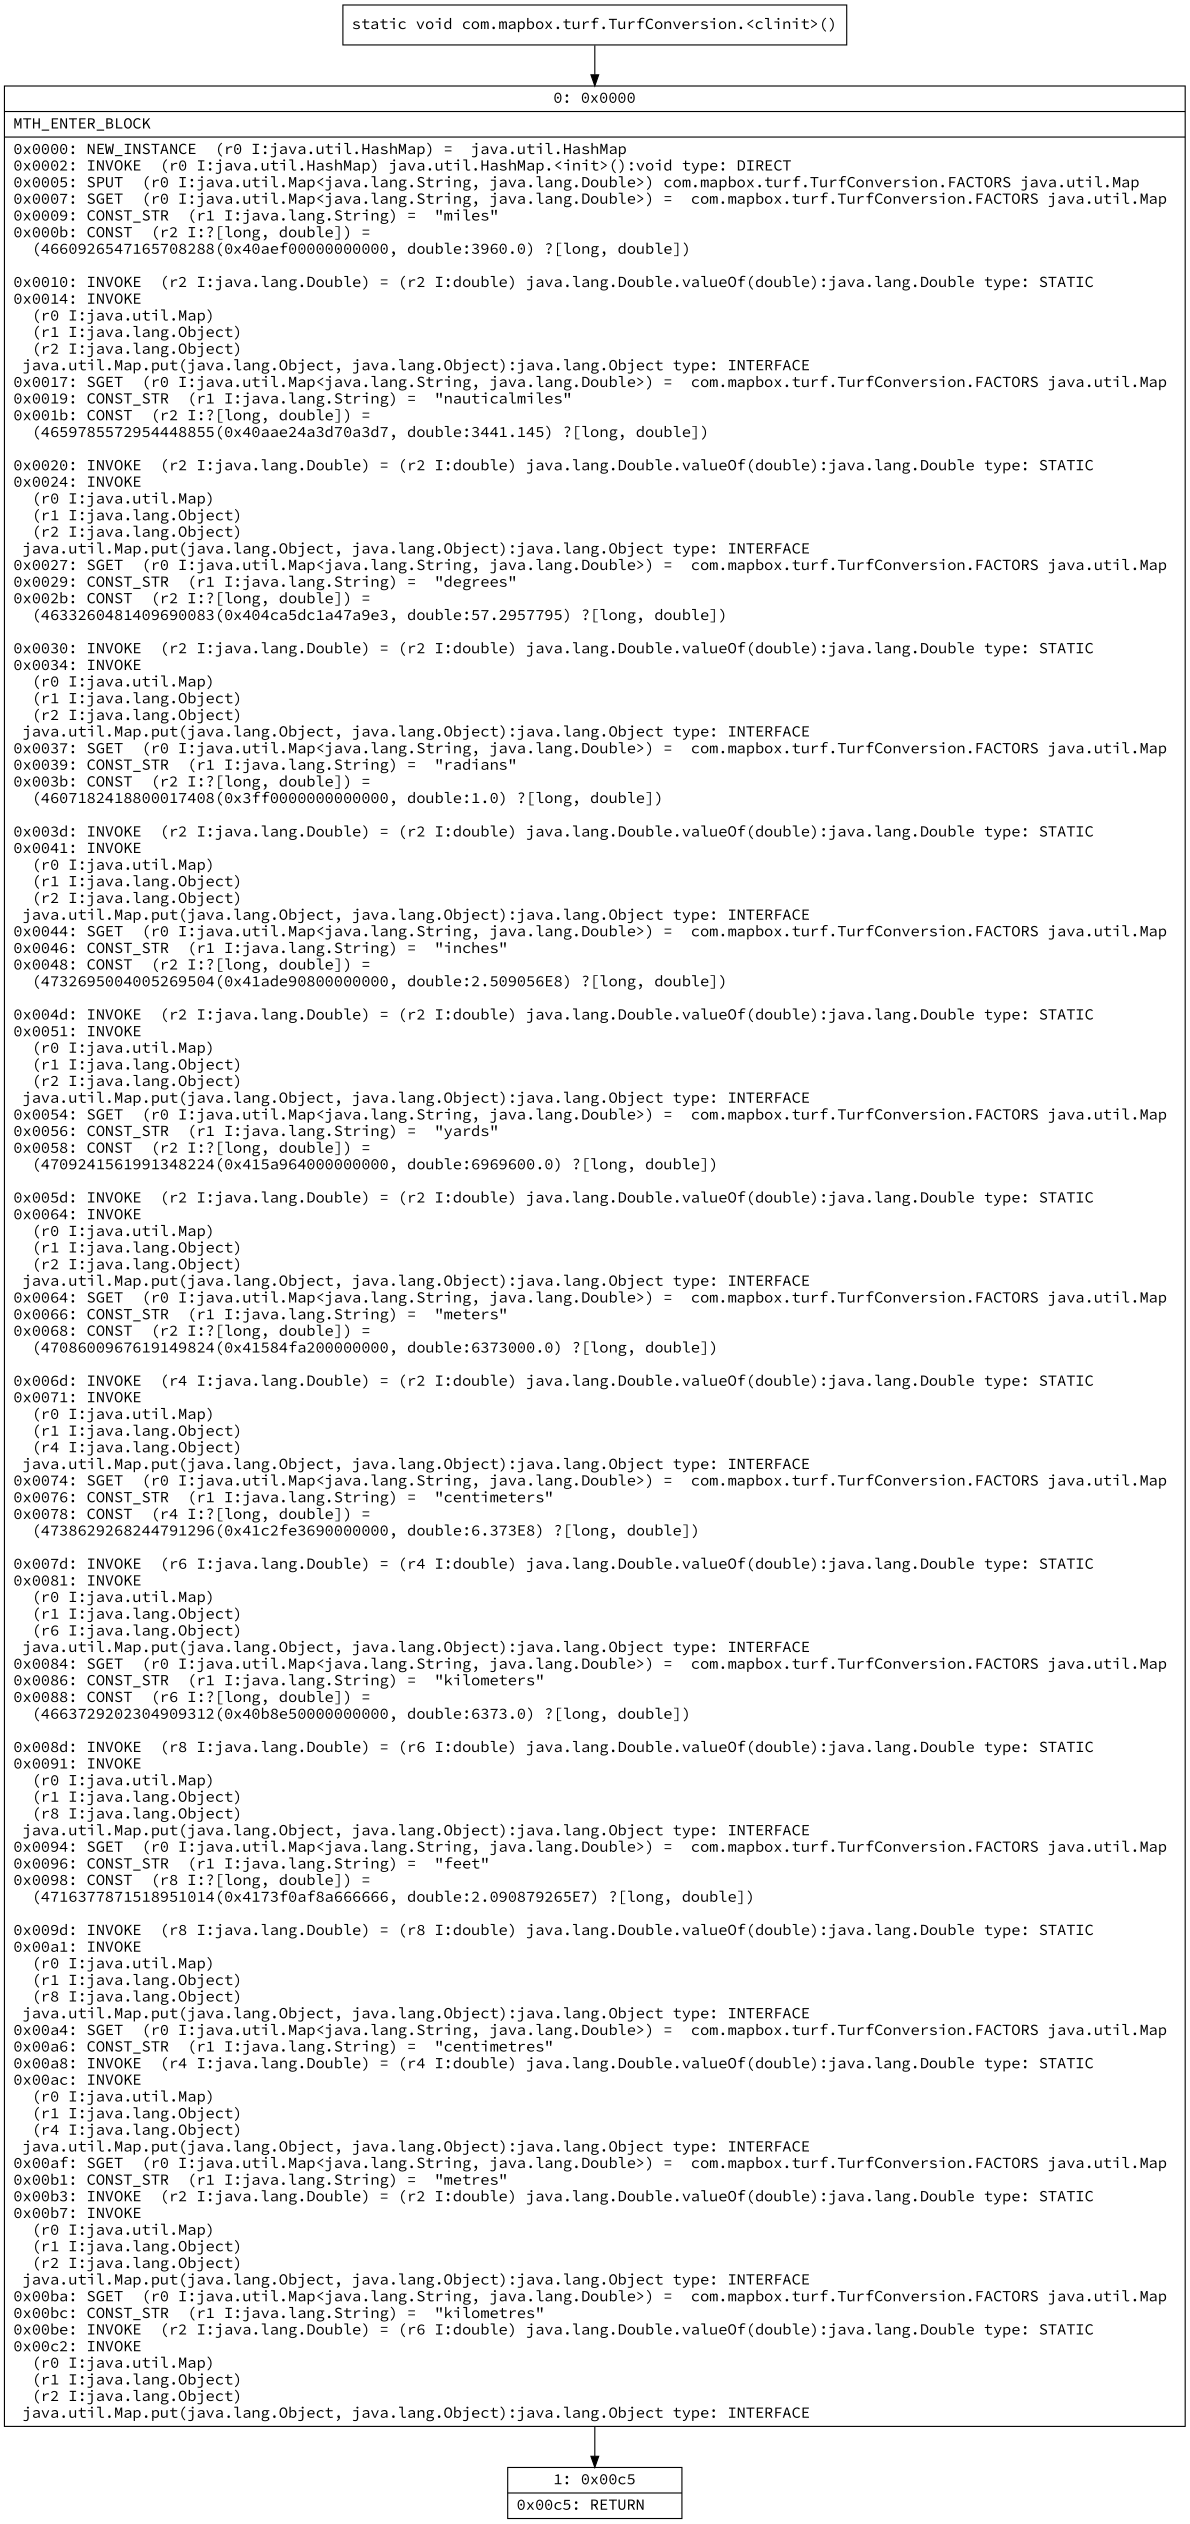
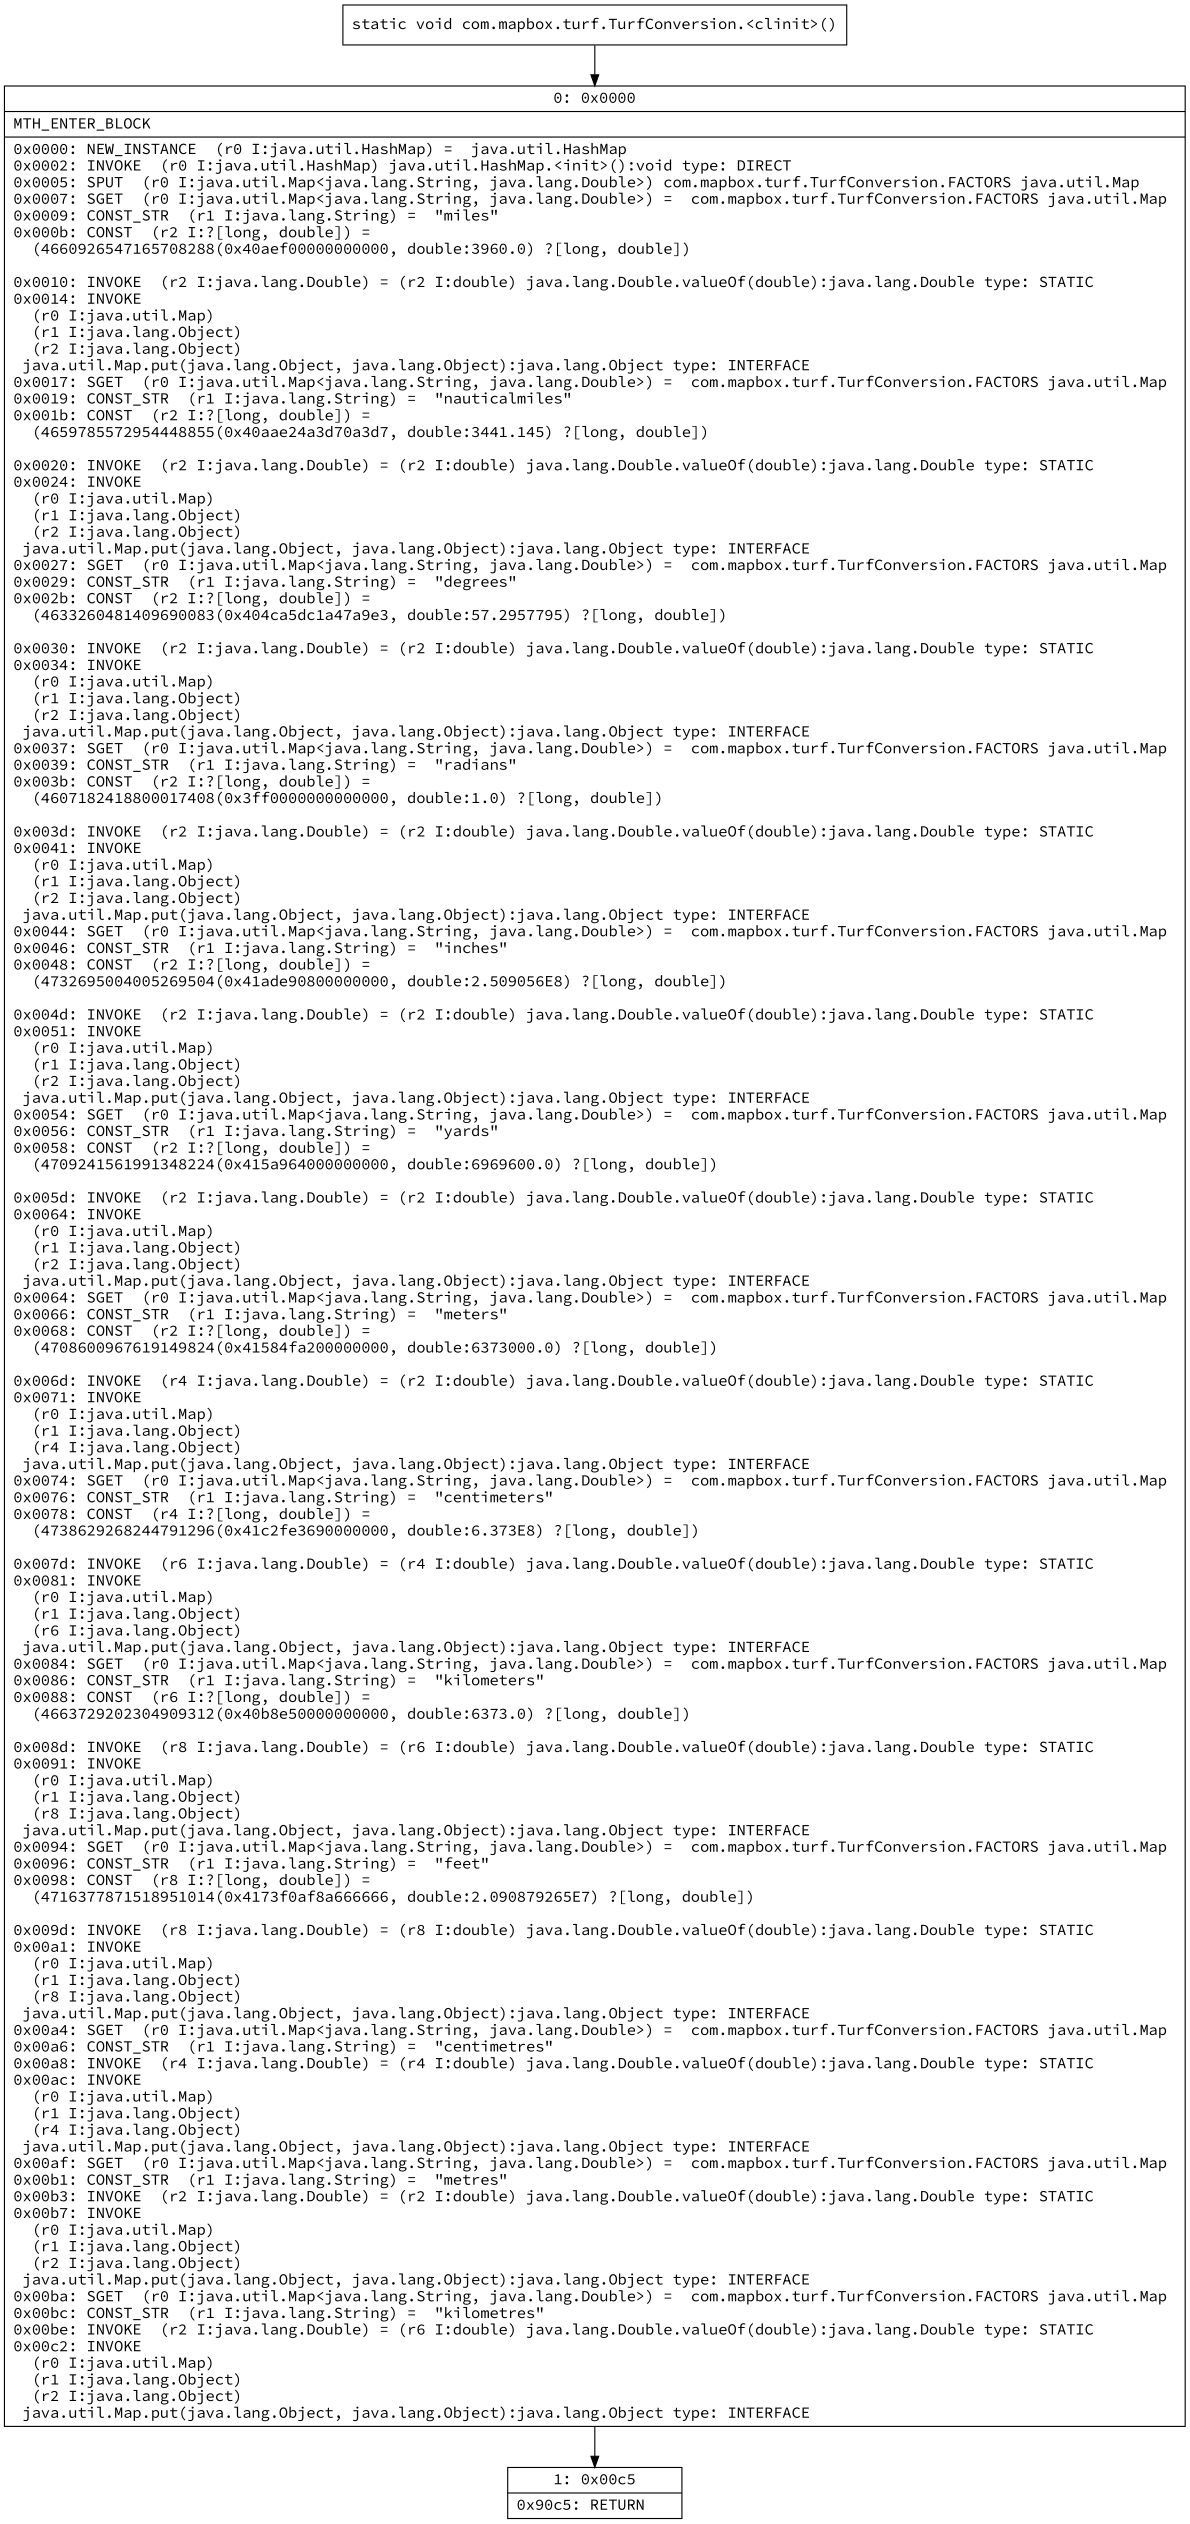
(595, 2505) -> (595, 2505)
